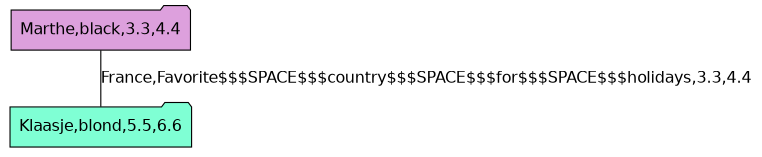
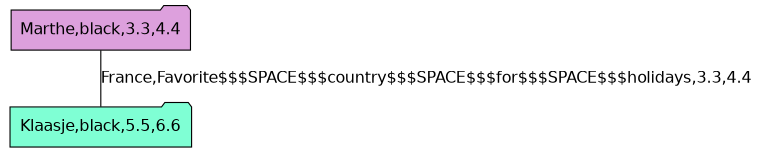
(101, 127) -> (101, 127)
